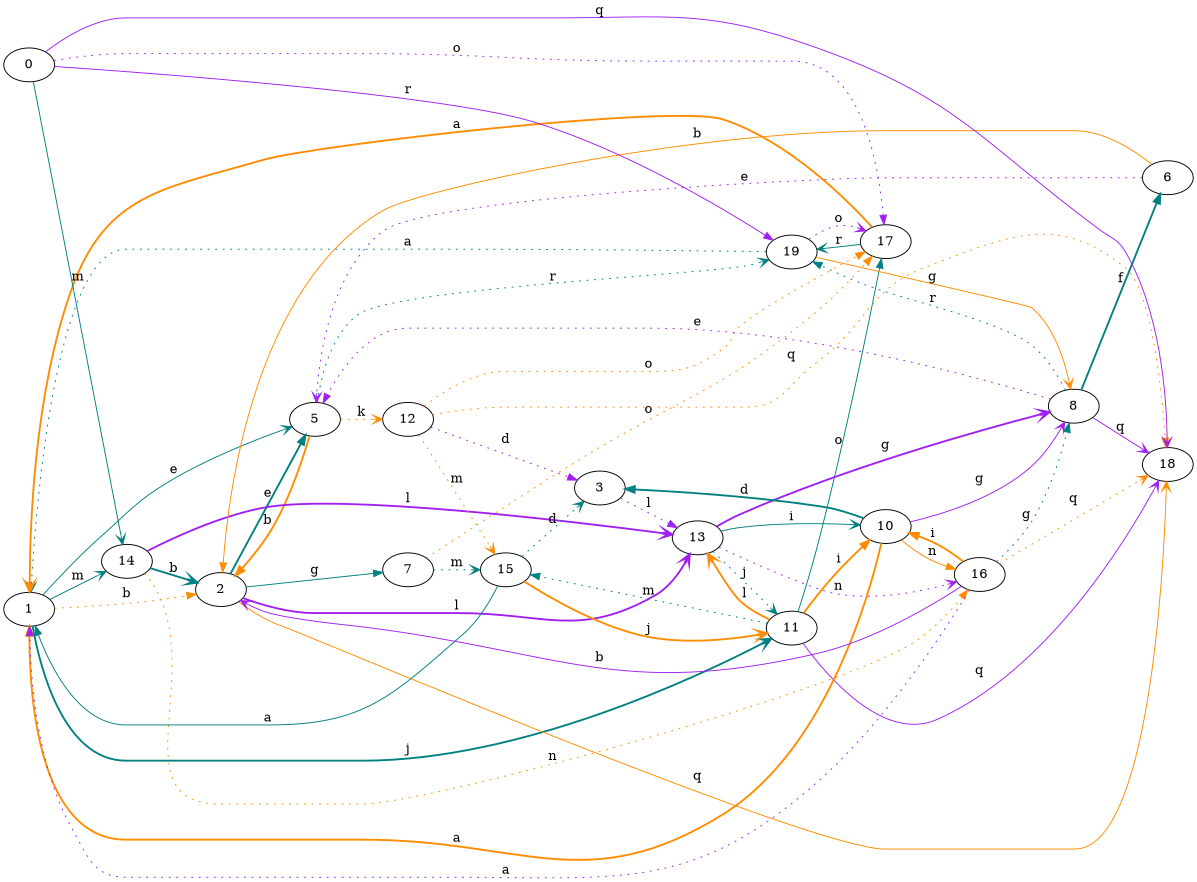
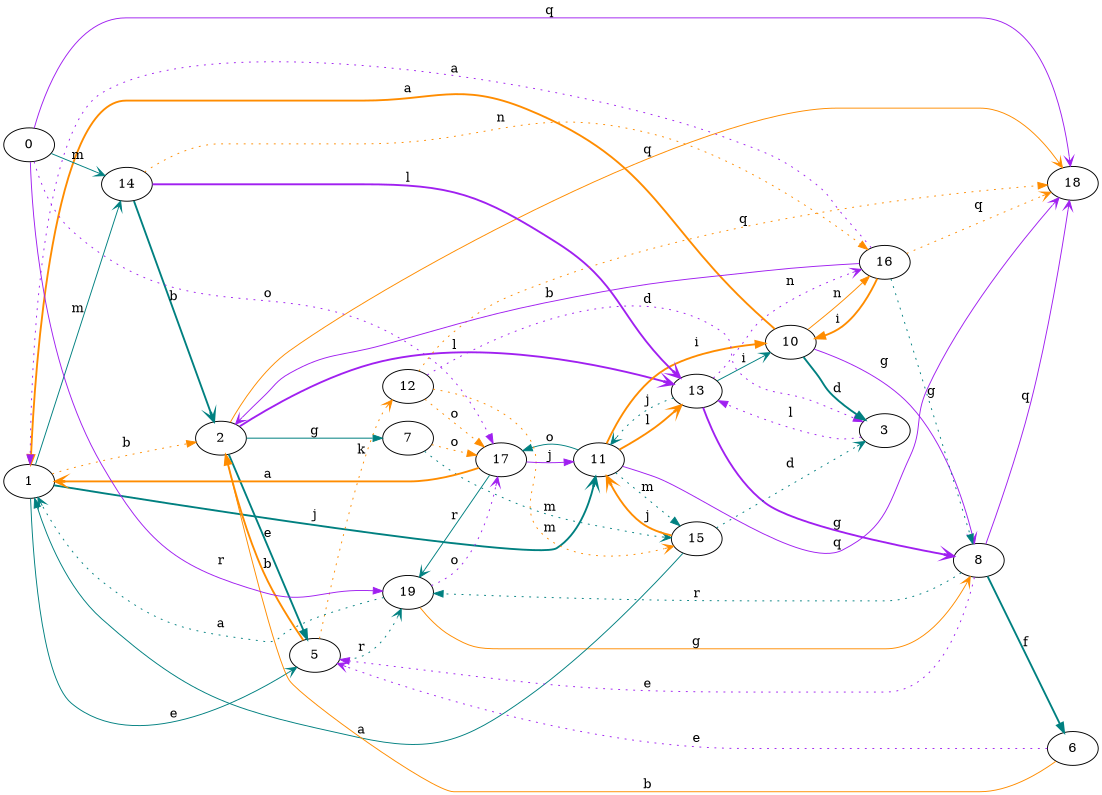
none -> (545, 463)
